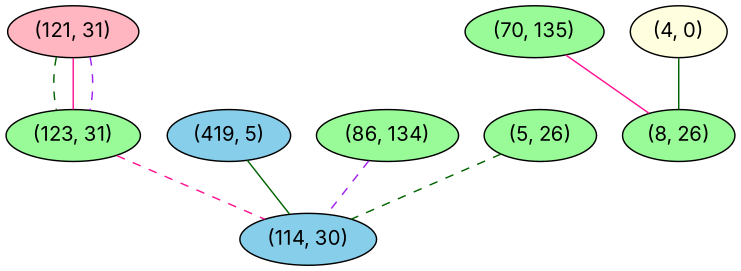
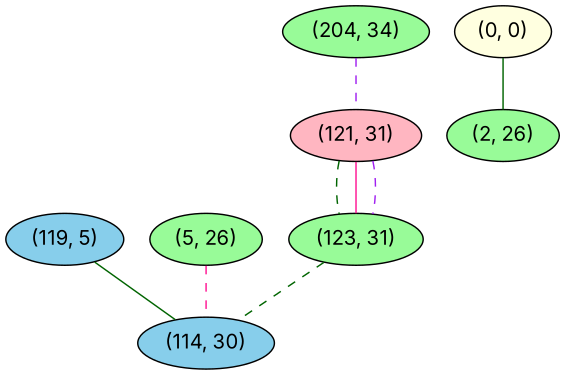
none -> (356, 32)
(535, 32) -> none
(679, 32) -> (503, 32)
(229, 136) -> (65, 239)
(388, 136) -> none
(679, 136) -> (503, 136)
(191, 187) -> (281, 291)
(426, 187) -> (206, 291)
